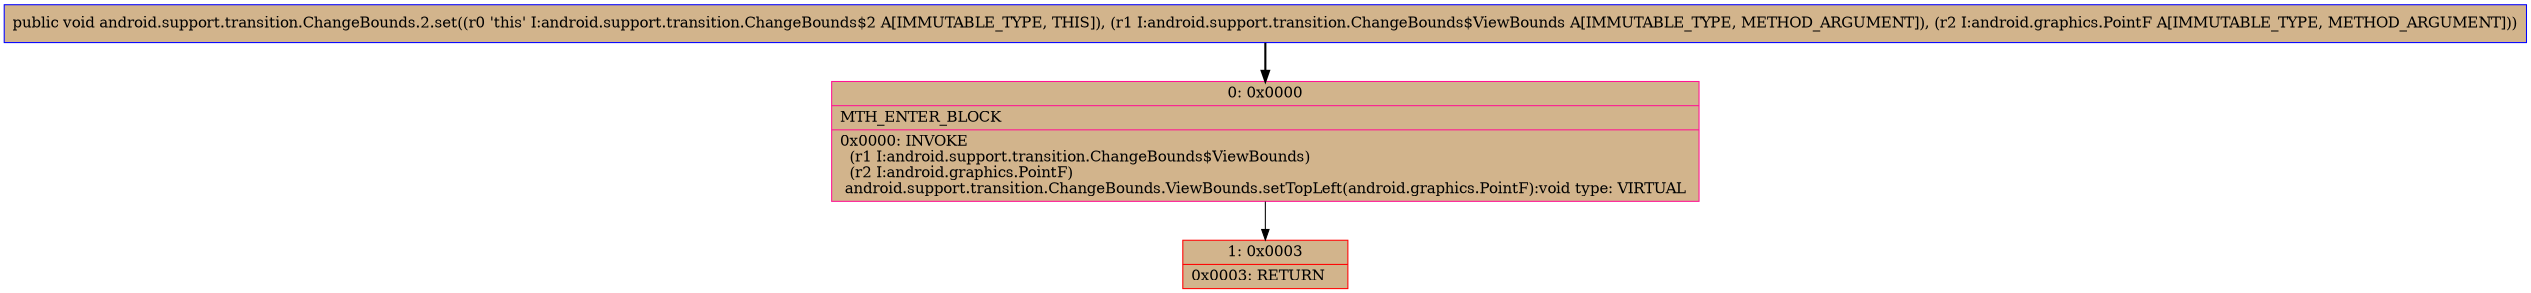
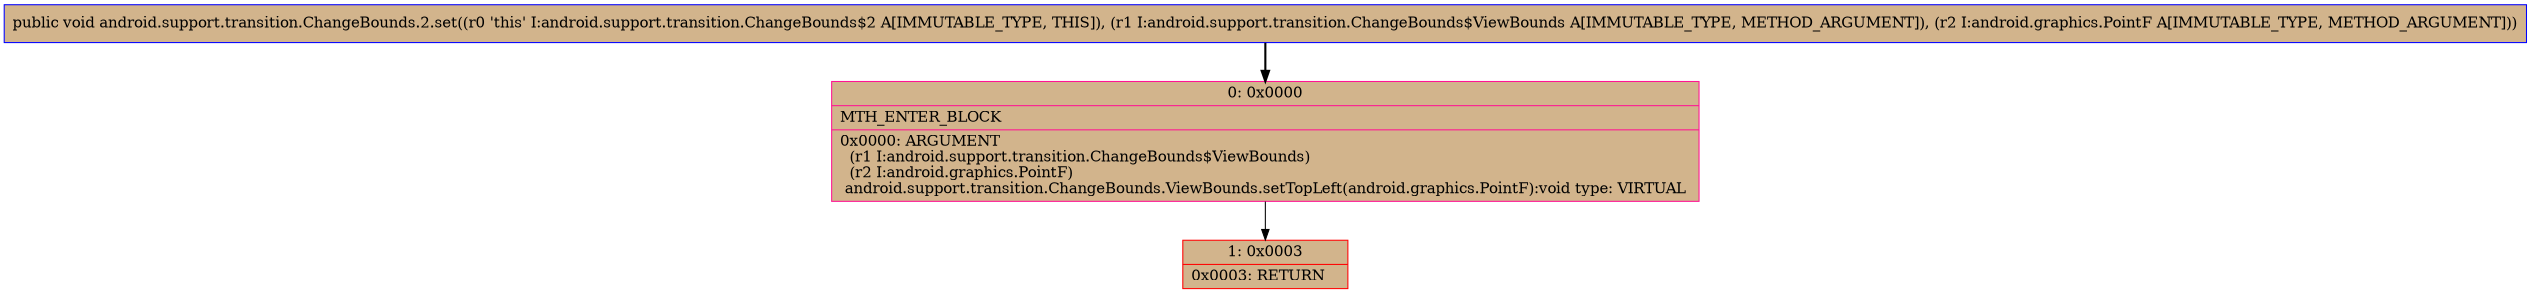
(909, 141) -> (925, 141)
